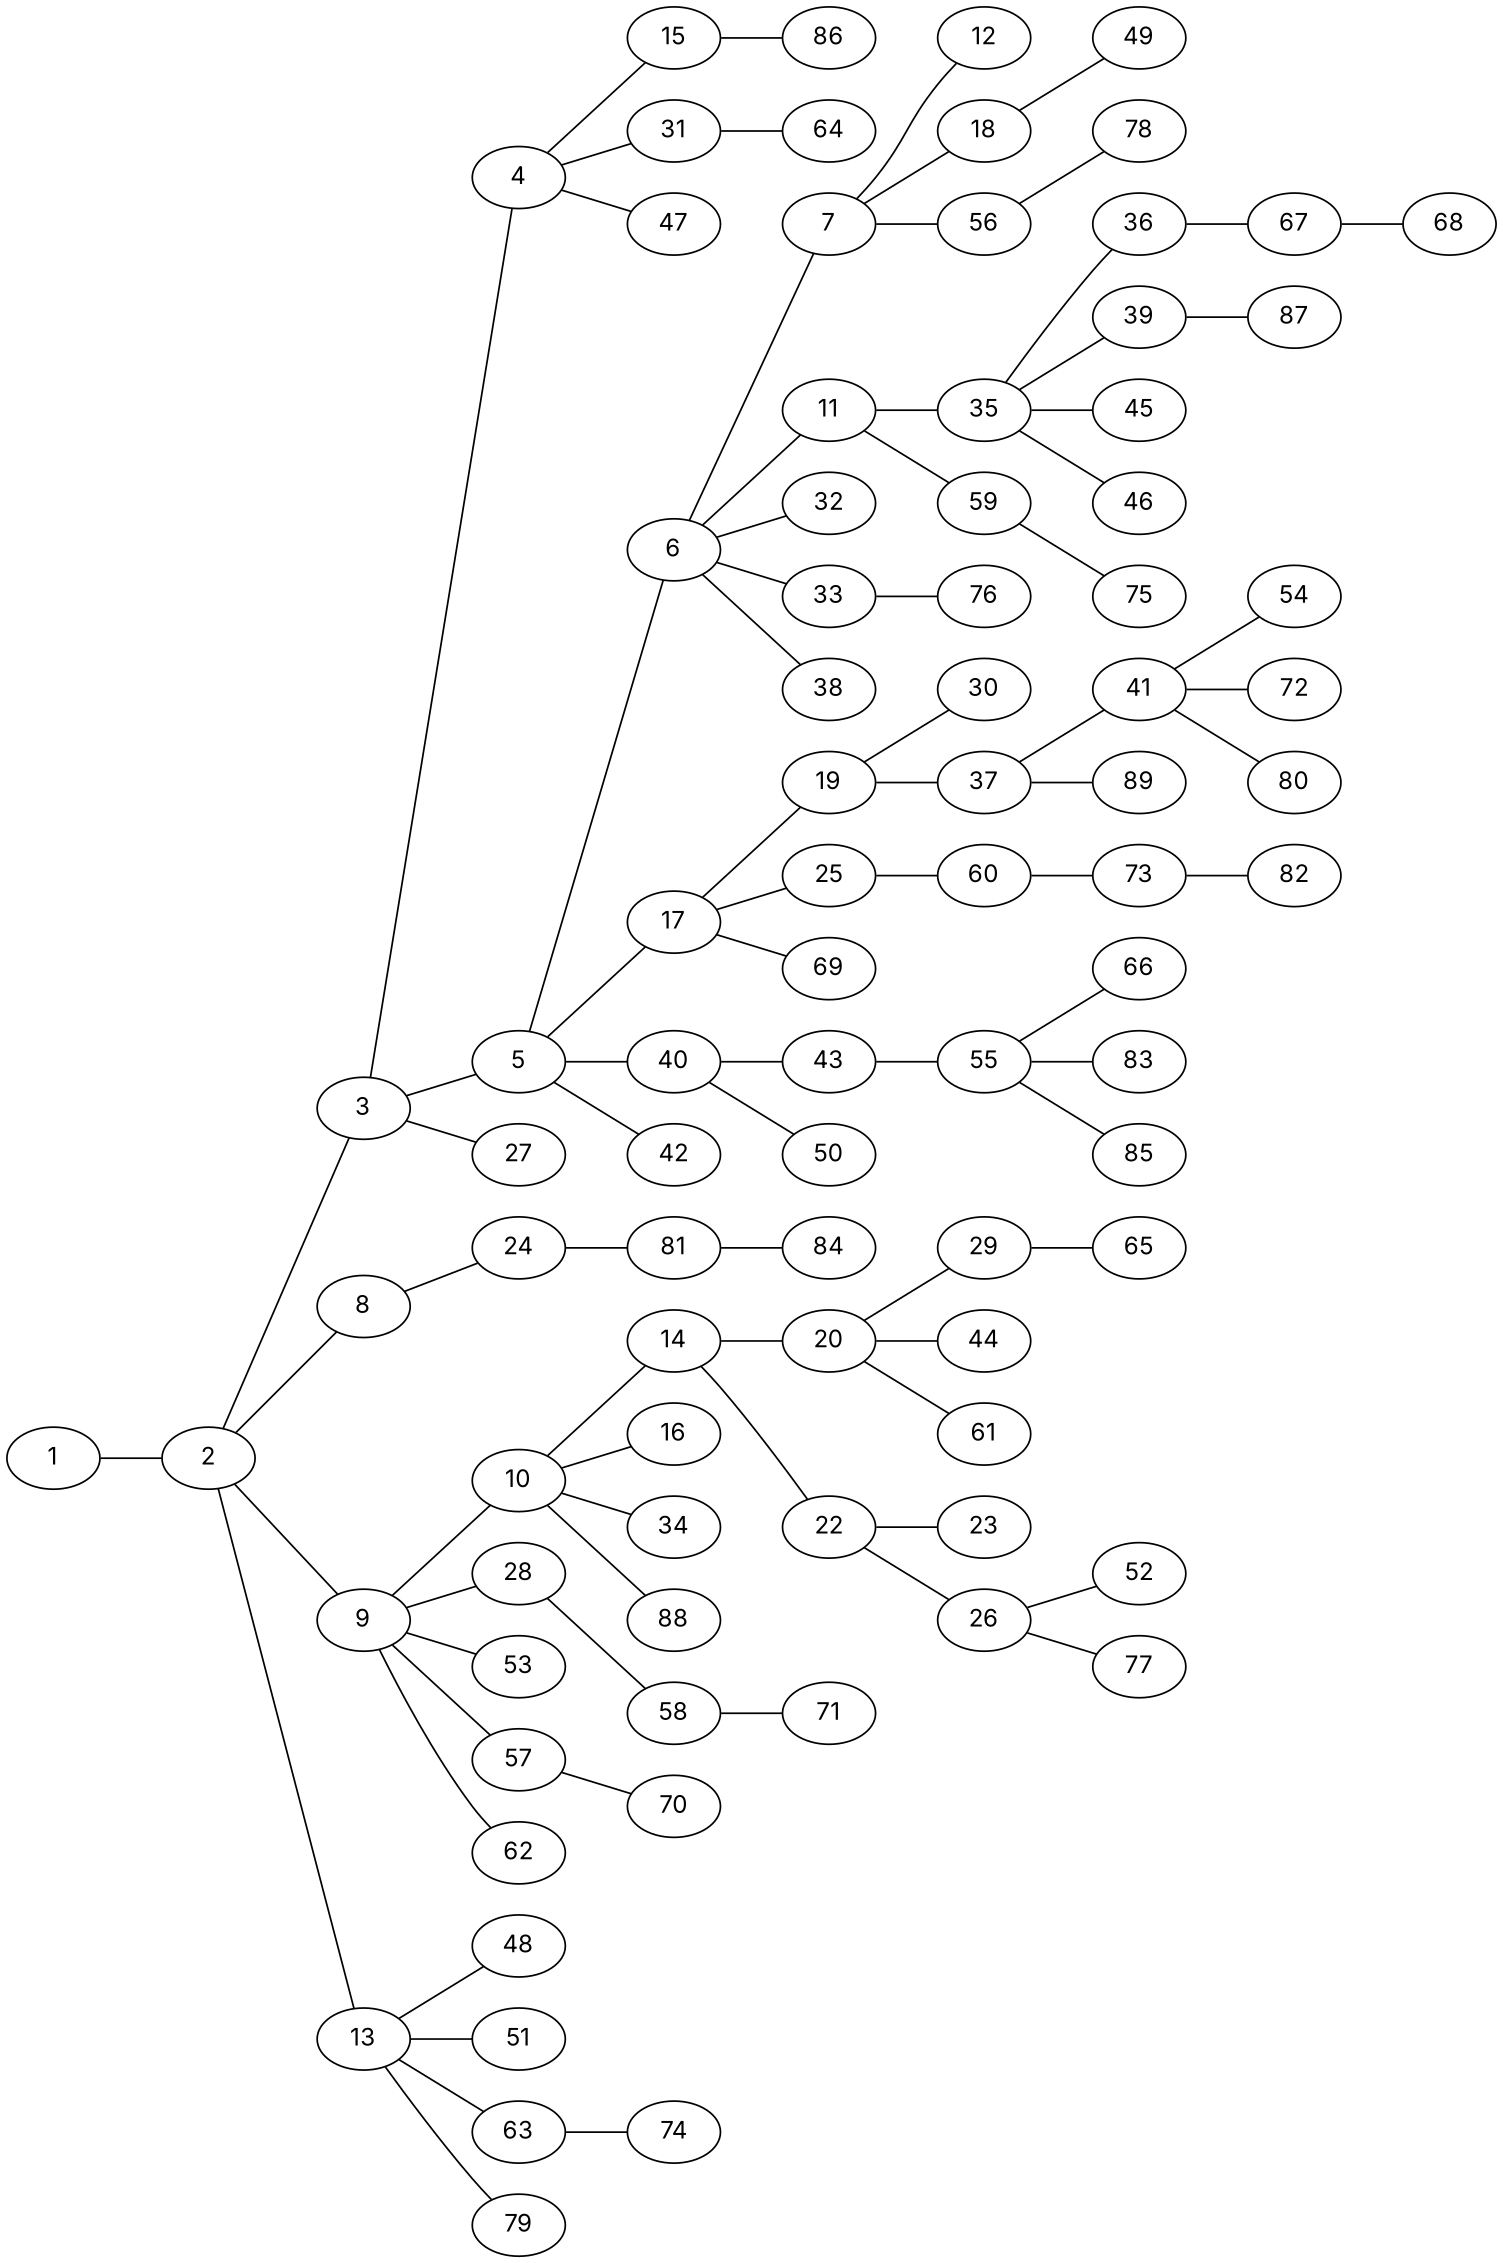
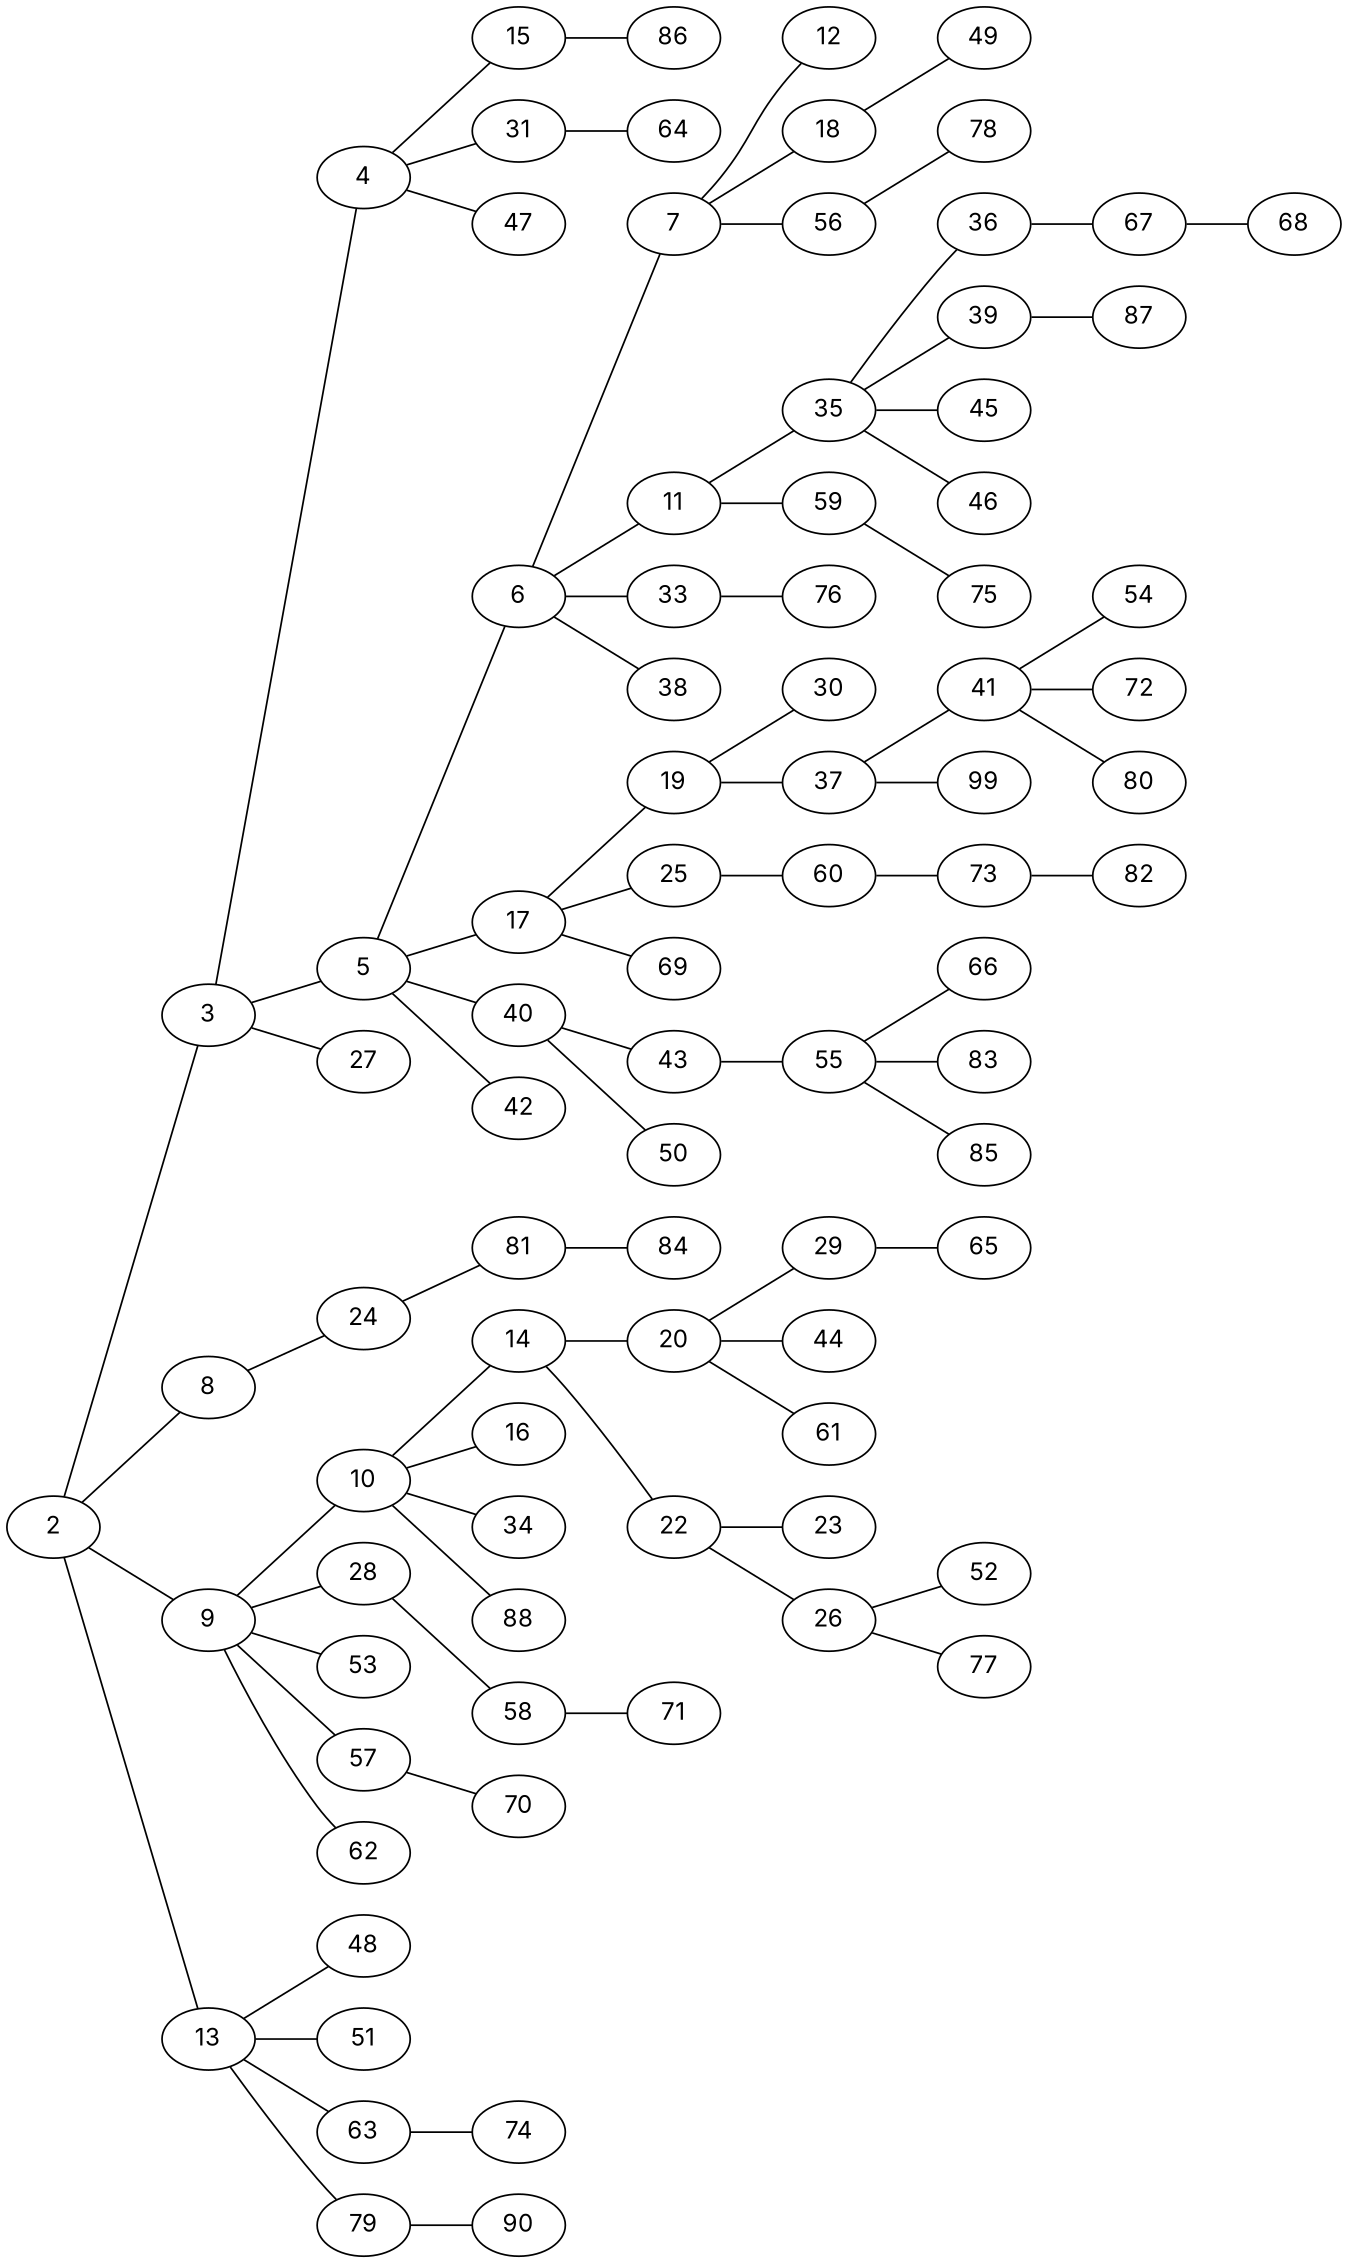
(829, 503) -> none
(1139, 783) -> (984, 783)
(53, 1458) -> none
none -> (519, 2225)
